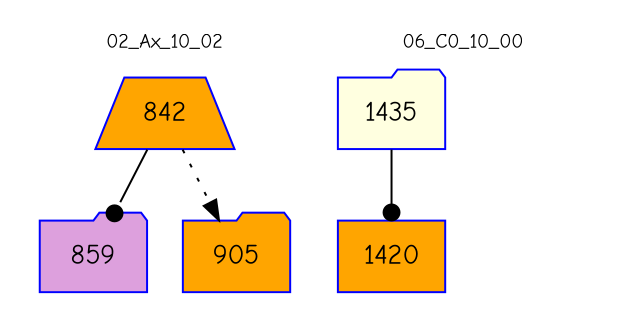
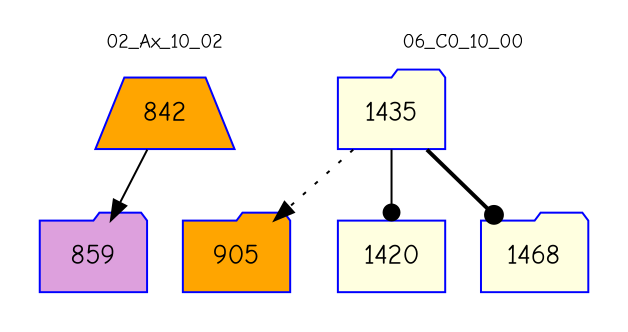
(134, 176) -> (134, 176)
(196, 176) -> (334, 167)
(392, 256) -> (392, 256)
none -> (535, 256)
